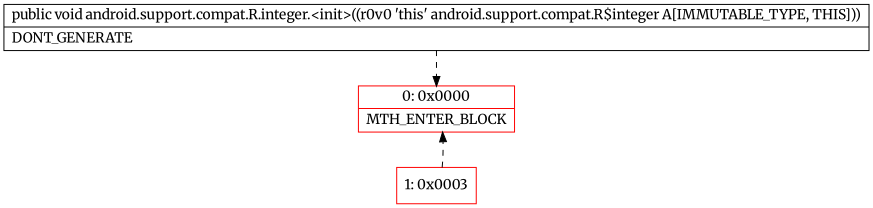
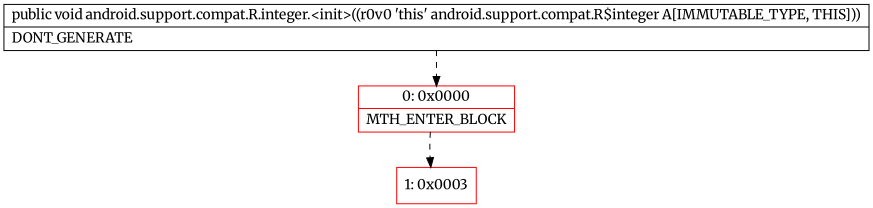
(443, 155) -> (430, 145)
